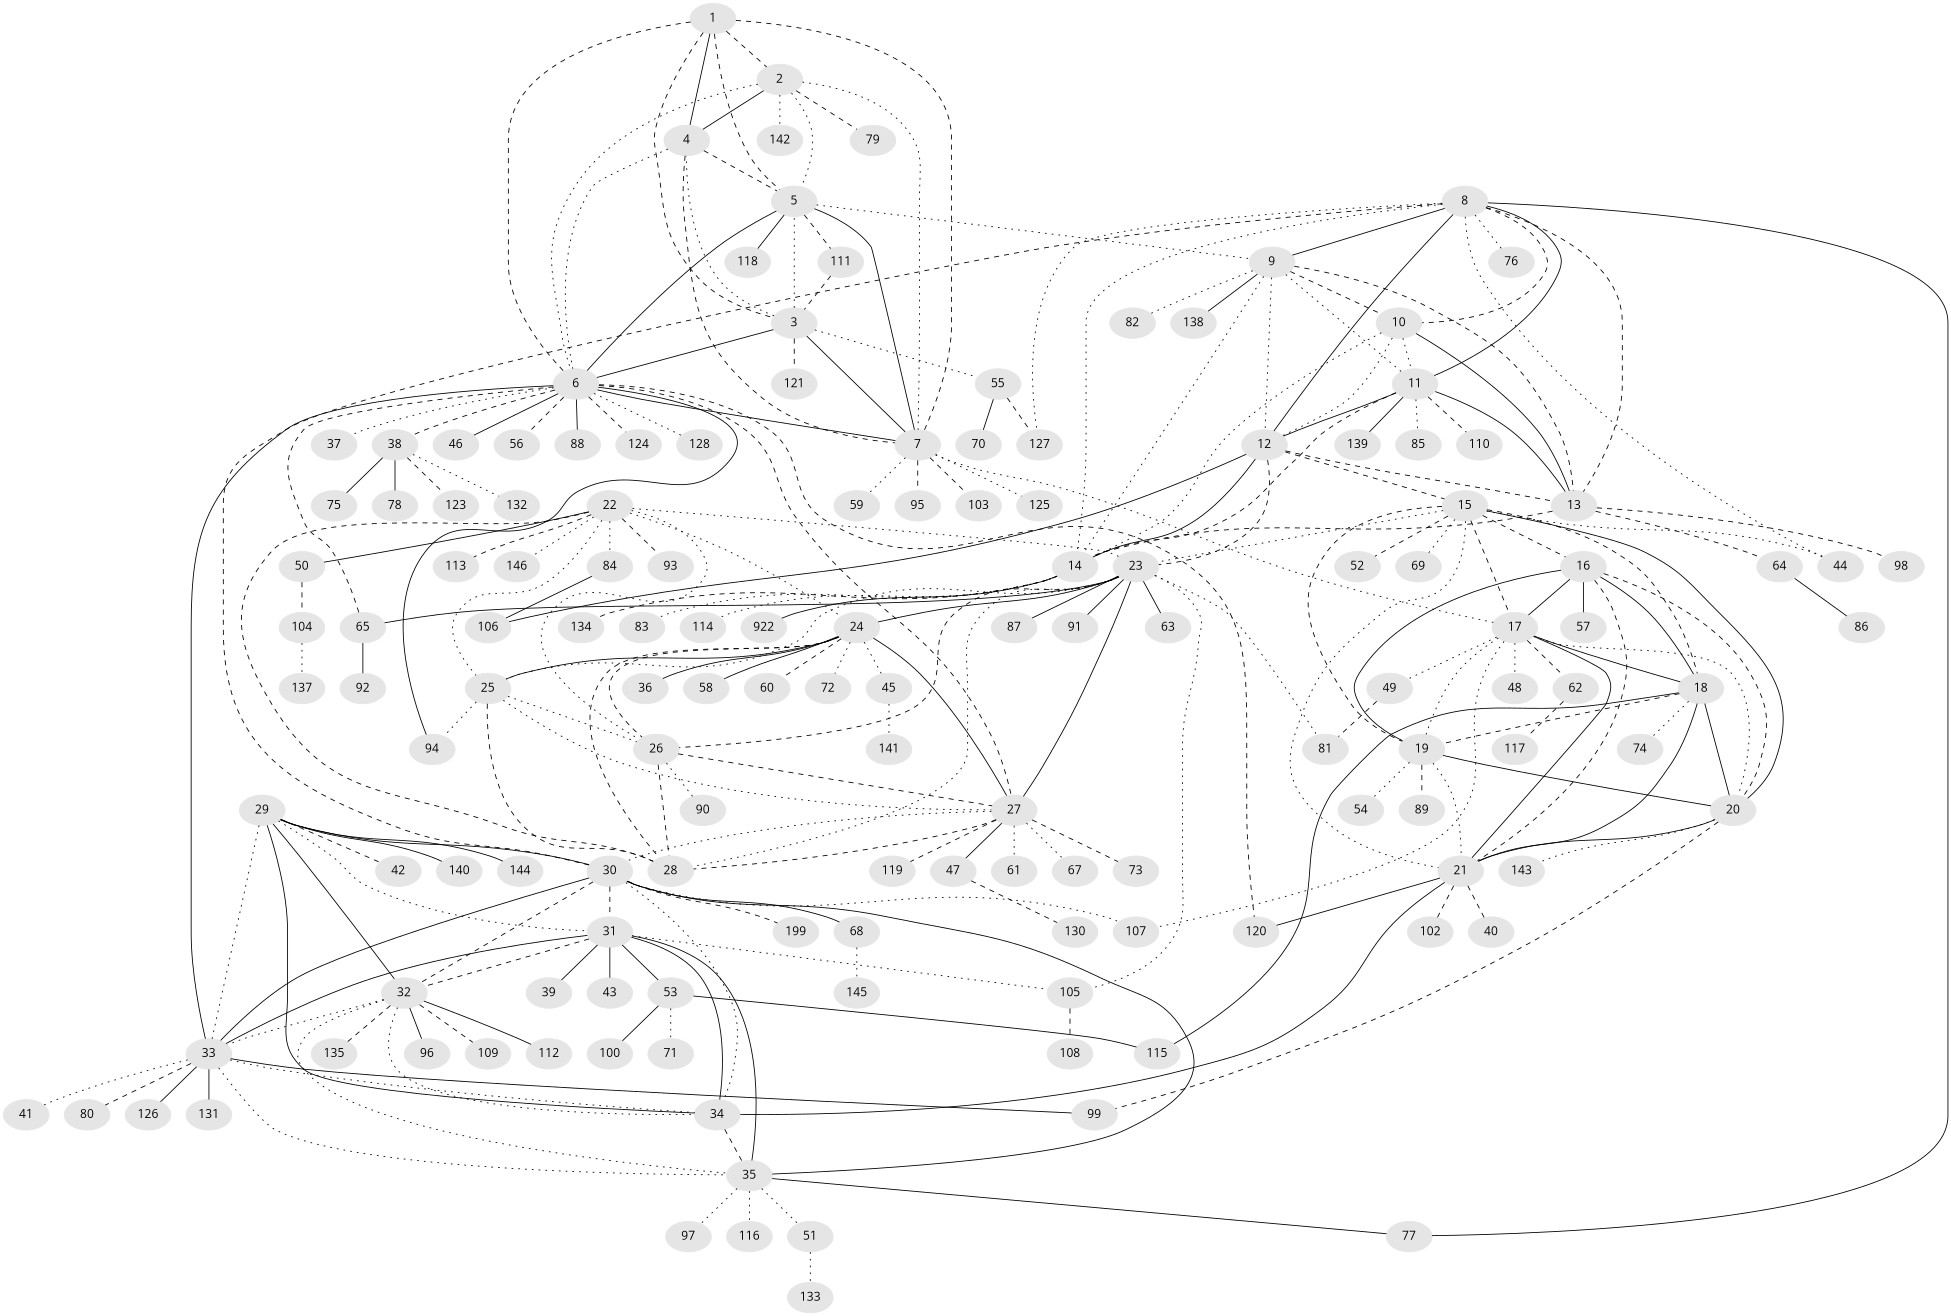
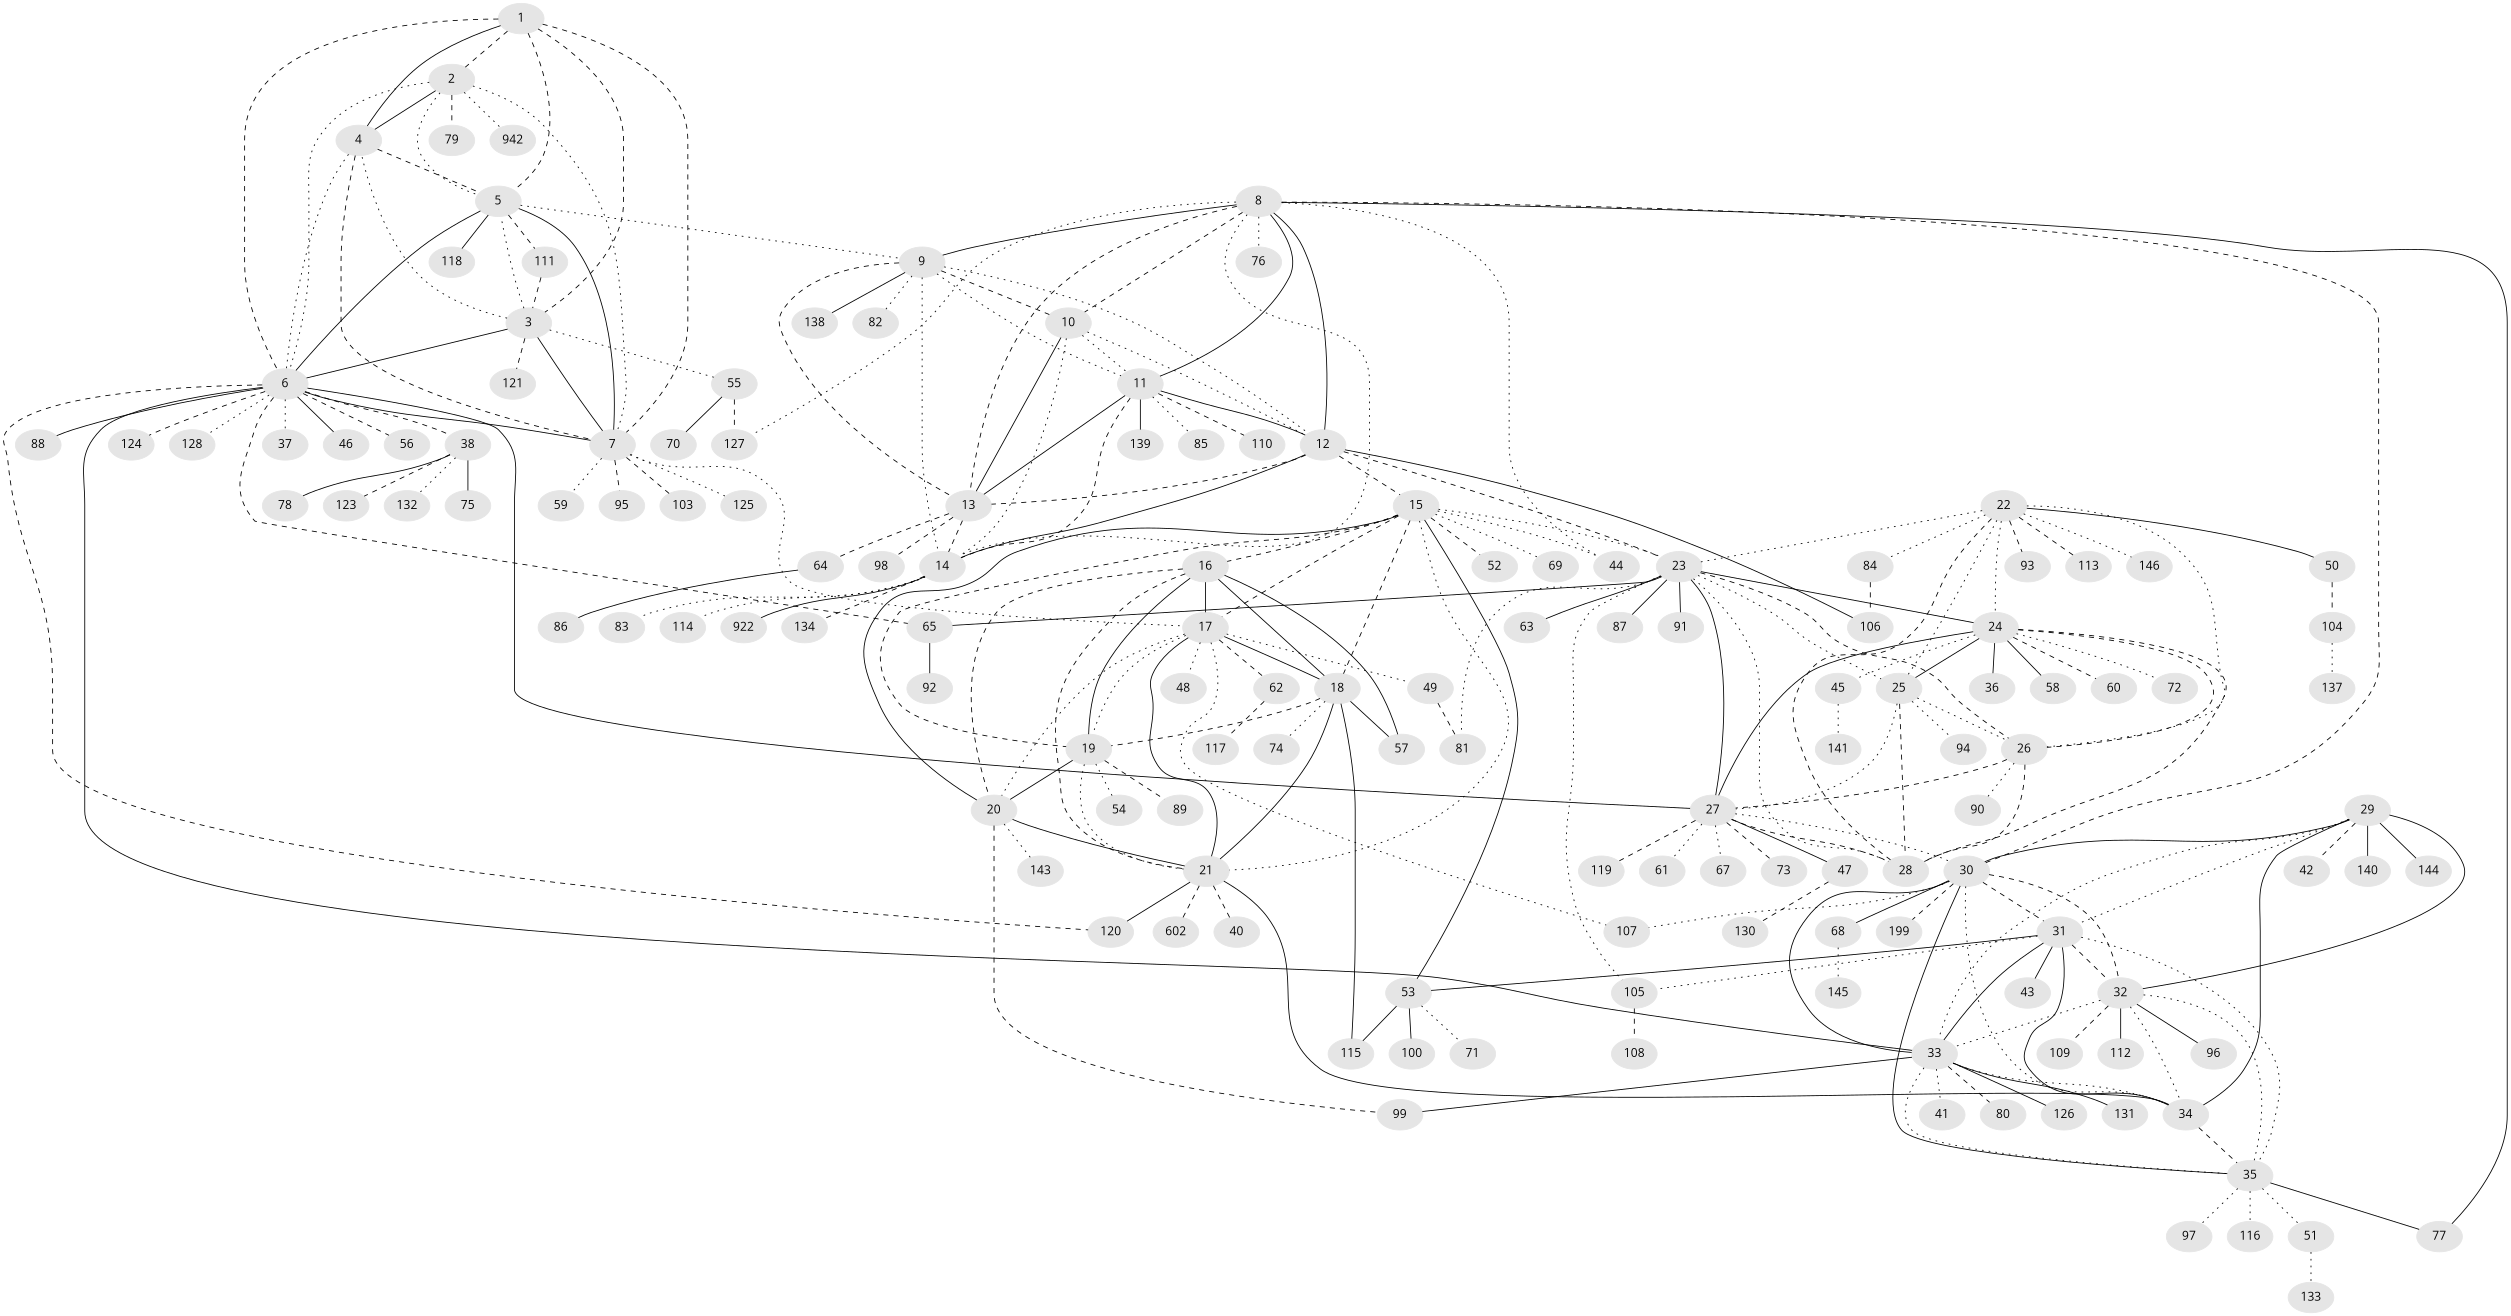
(780, 140) -> (513, 140)
(568, 500) -> none
(828, 556) -> (869, 754)
(549, 597) -> (1870, 597)
none -> (1515, 748)
(1717, 749) -> (1370, 719)
(1430, 932) -> (1176, 932)
(549, 993) -> none
(742, 1018) -> (2235, 1009)
(334, 1054) -> none
